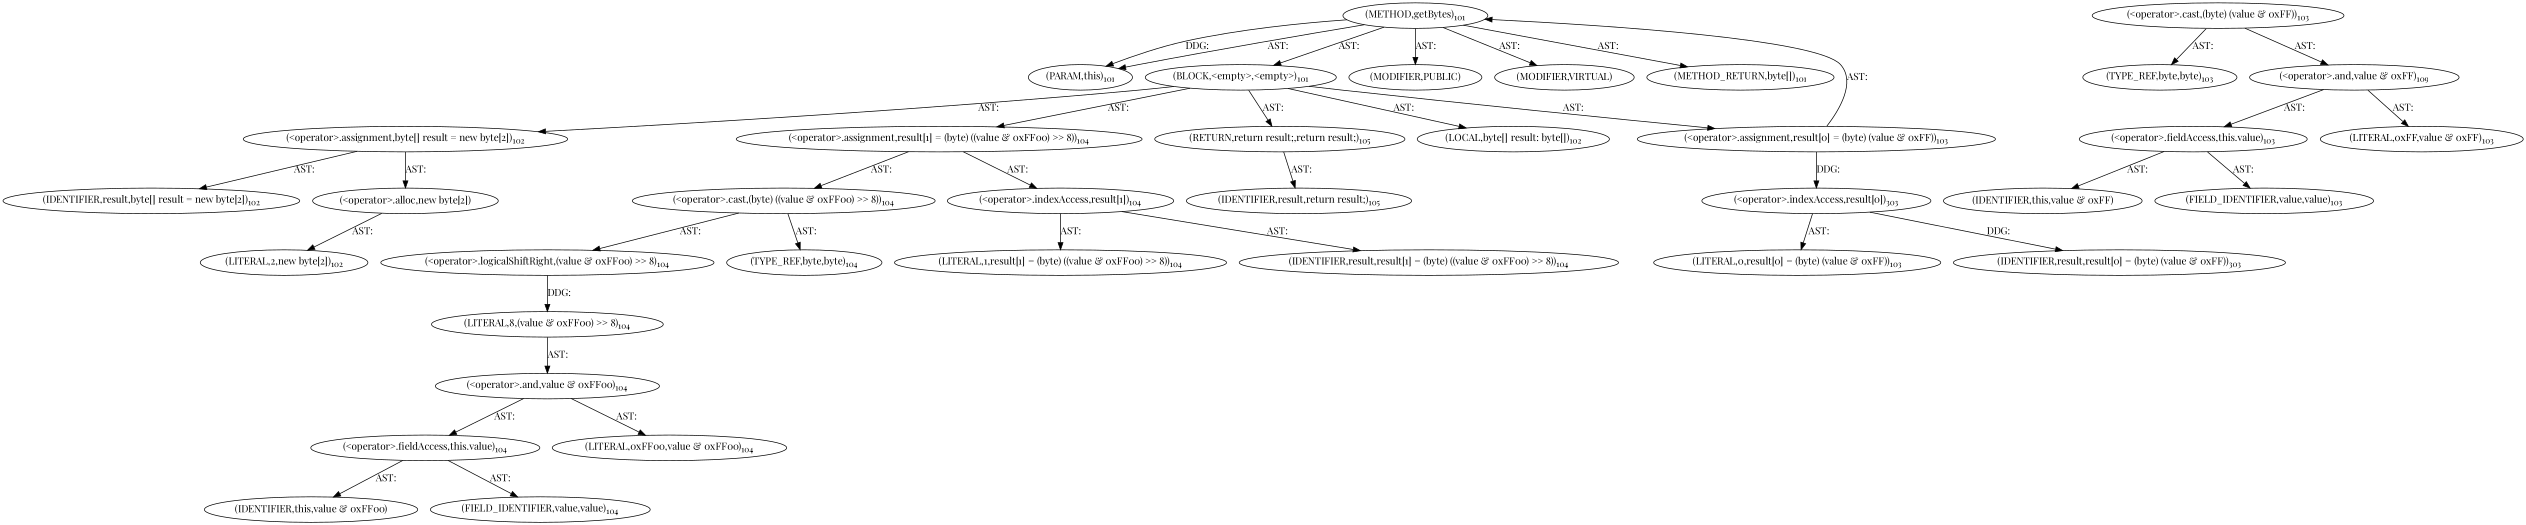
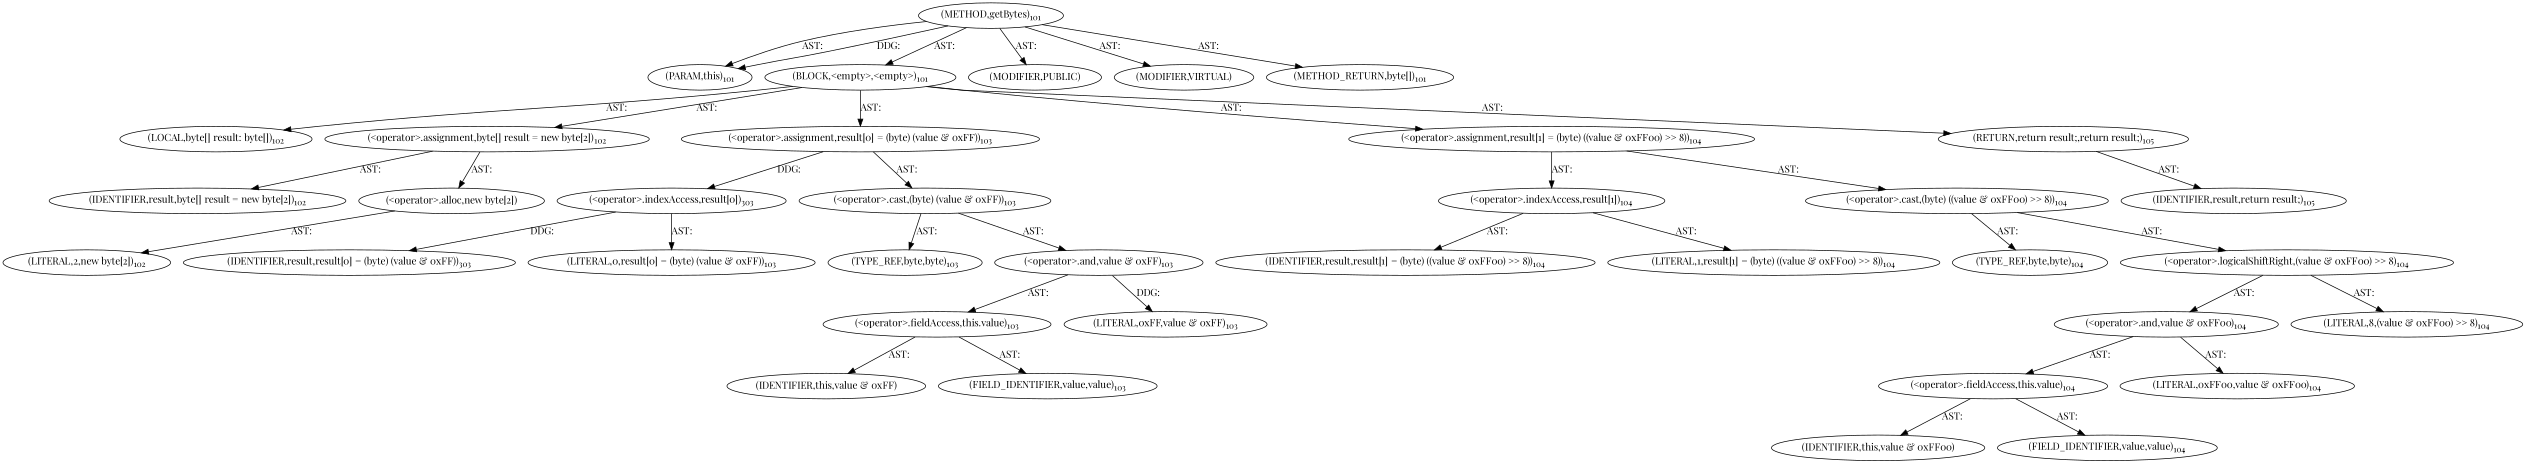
(1702, 35) -> (890, 168)
(2423, 76) -> (1167, 262)
(2405, 108) -> (1150, 293)
(561, 293) -> (2366, 293)
(547, 352) -> (2230, 292)
